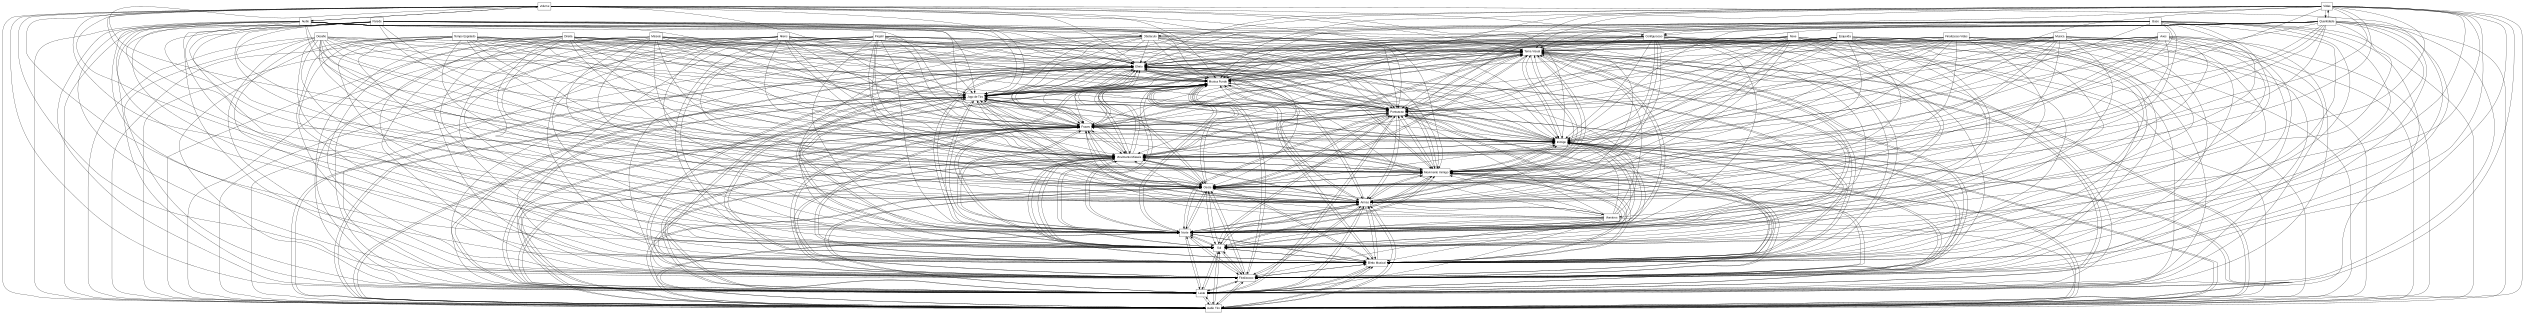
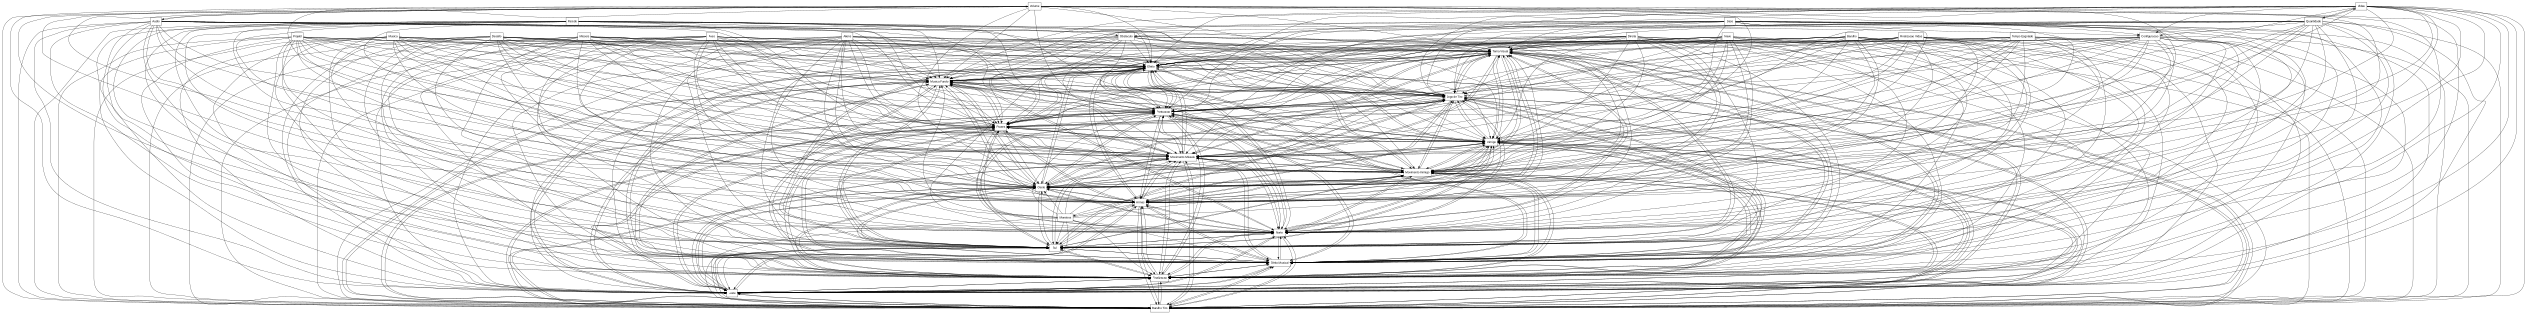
(1845, 36) -> (1852, 36)
(2027, 165) -> (1575, 162)
none -> (1267, 168)
(1213, 308) -> (1160, 308)
